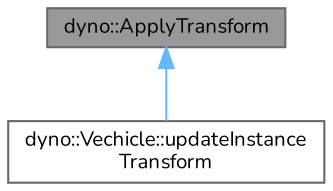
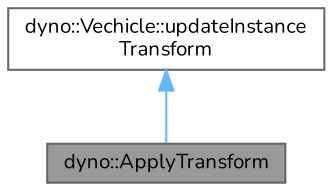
(166, 95) -> (166, 117)
